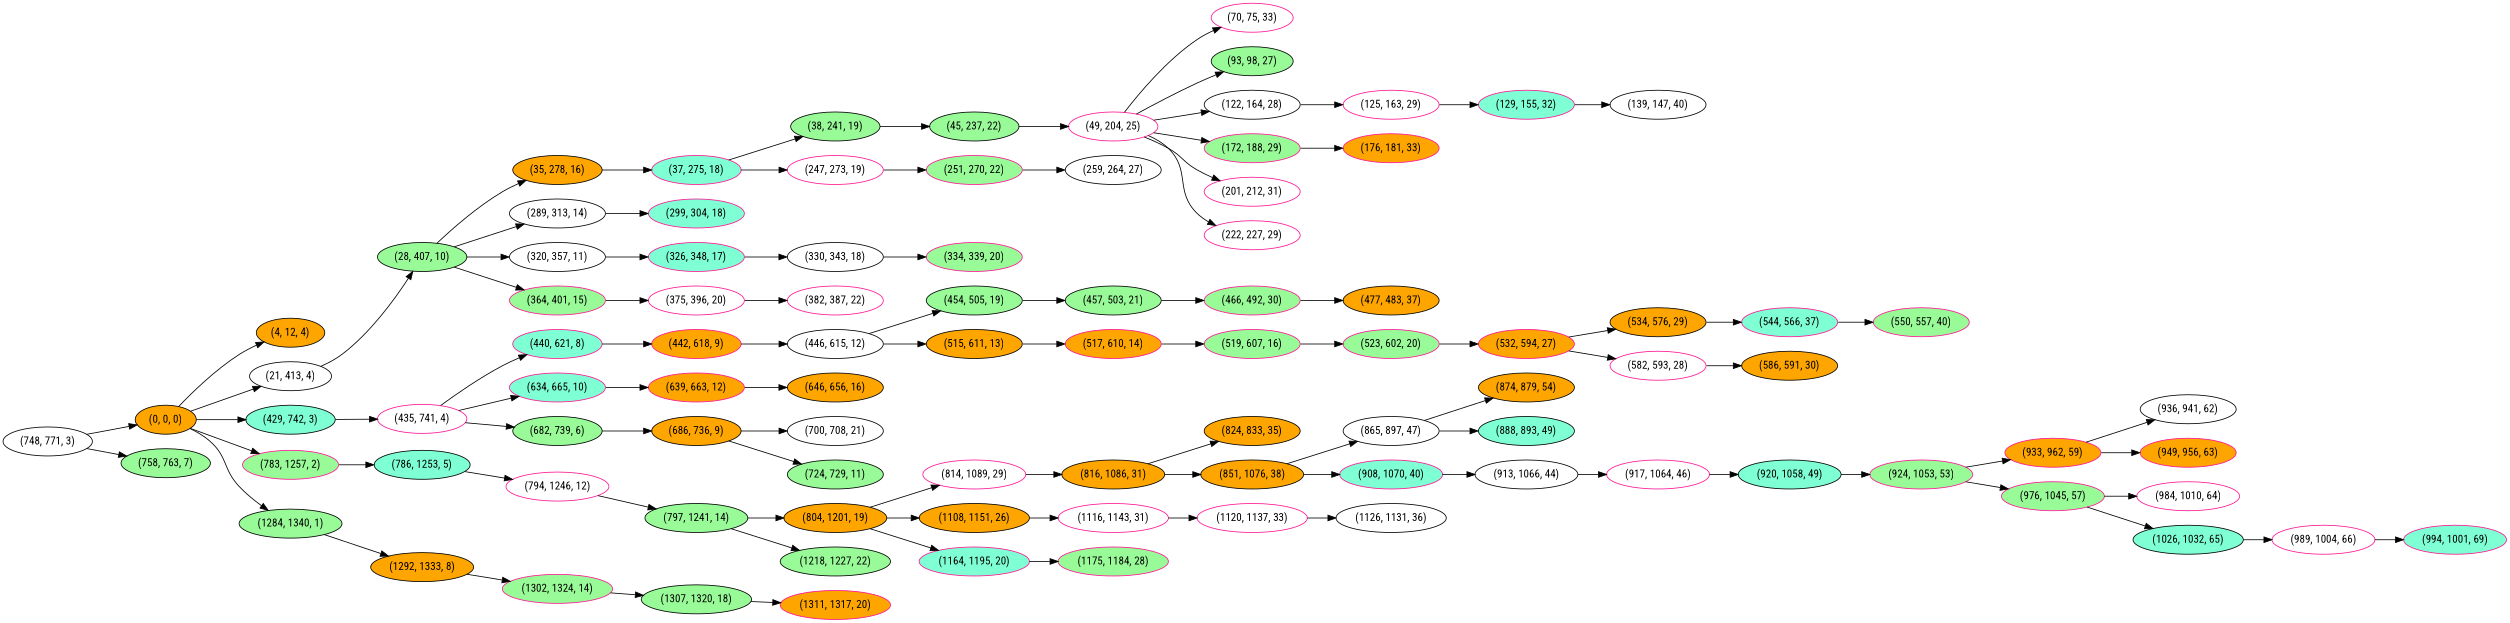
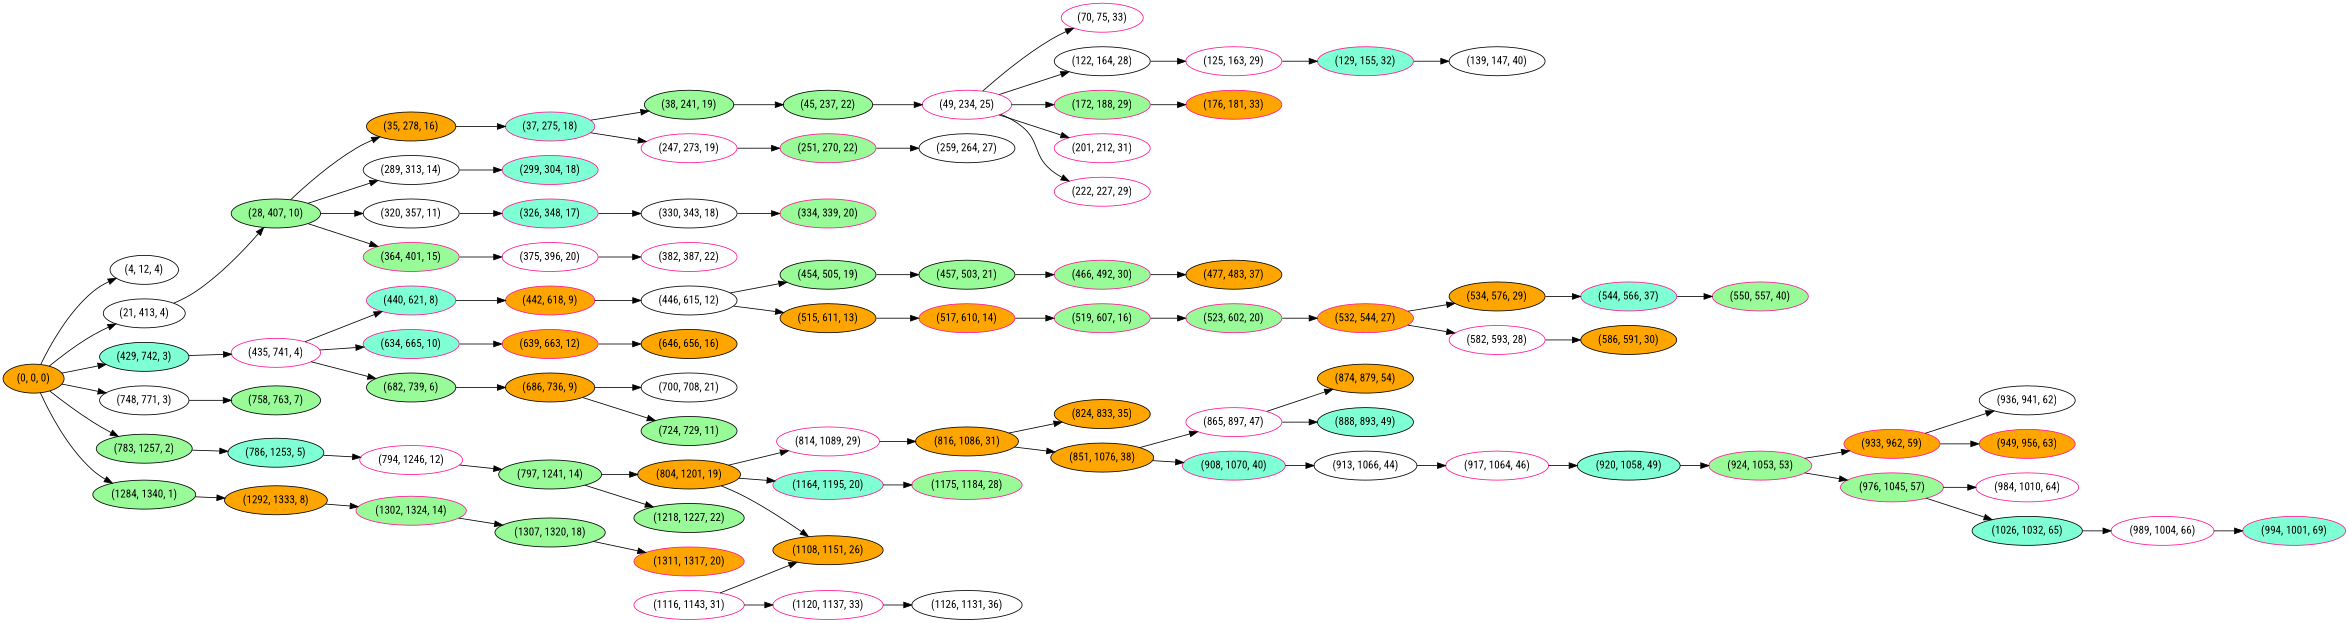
(1252, 61) -> none
(1113, 126) -> (967, 105)
(291, 333) -> (144, 270)
(1526, 344) -> (1365, 318)
(108, 430) -> (80, 388)
(1391, 431) -> (1234, 422)
(291, 465) -> (144, 449)
(1040, 518) -> (755, 579)
